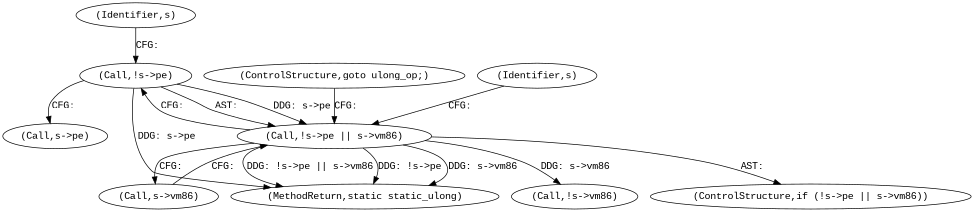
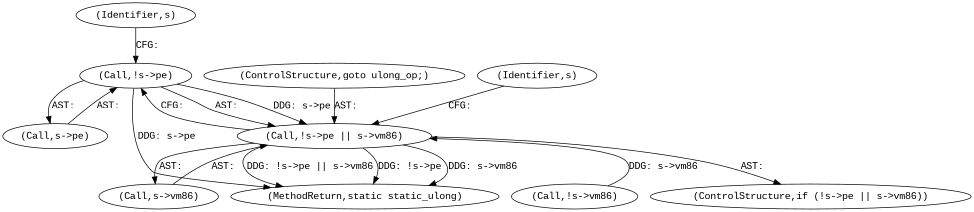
(66, 106) -> (66, 106)
(349, 106) -> (349, 106)
none -> (89, 107)
(492, 153) -> (596, 151)
(174, 166) -> (174, 166)
(226, 166) -> (226, 166)
